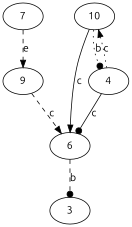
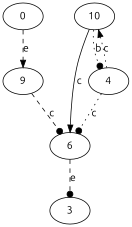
(23, 16) -> (23, 16)
(44, 111) -> (45, 111)
(91, 111) -> (91, 111)
(73, 178) -> (73, 178)
